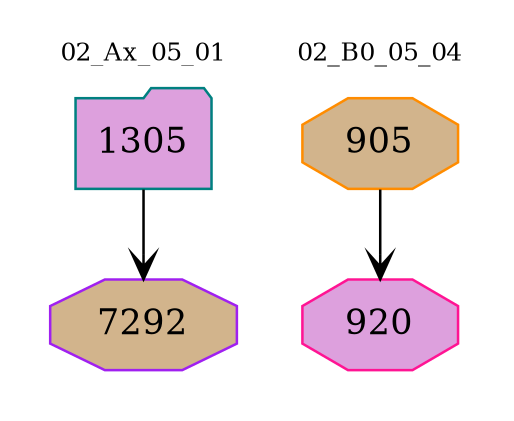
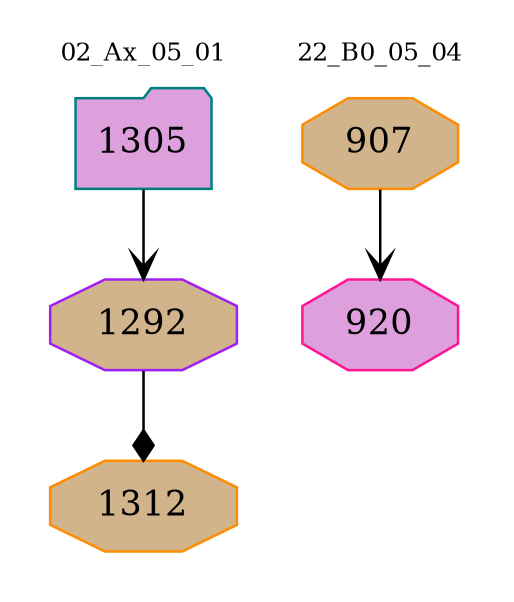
(380, 54) -> (380, 54)
(380, 144) -> (380, 144)
(144, 325) -> (144, 325)
none -> (144, 506)
